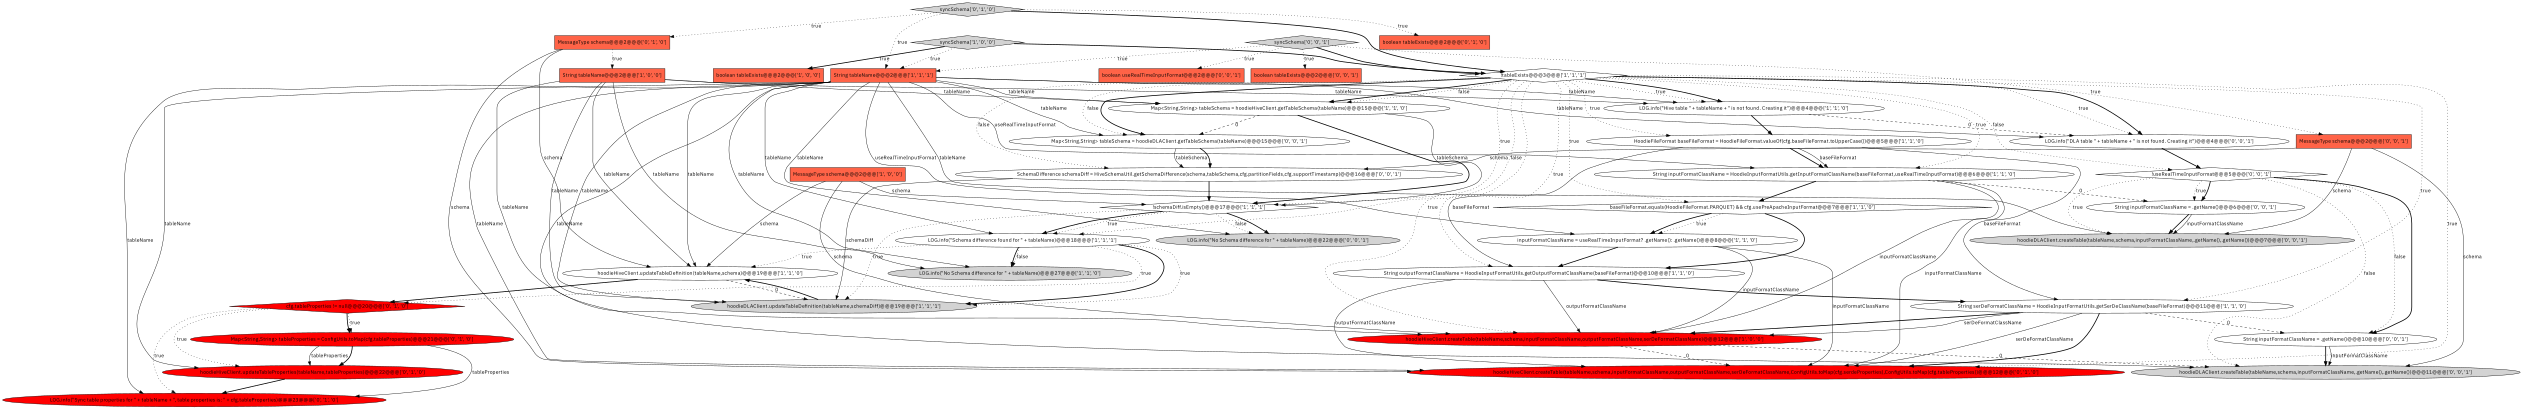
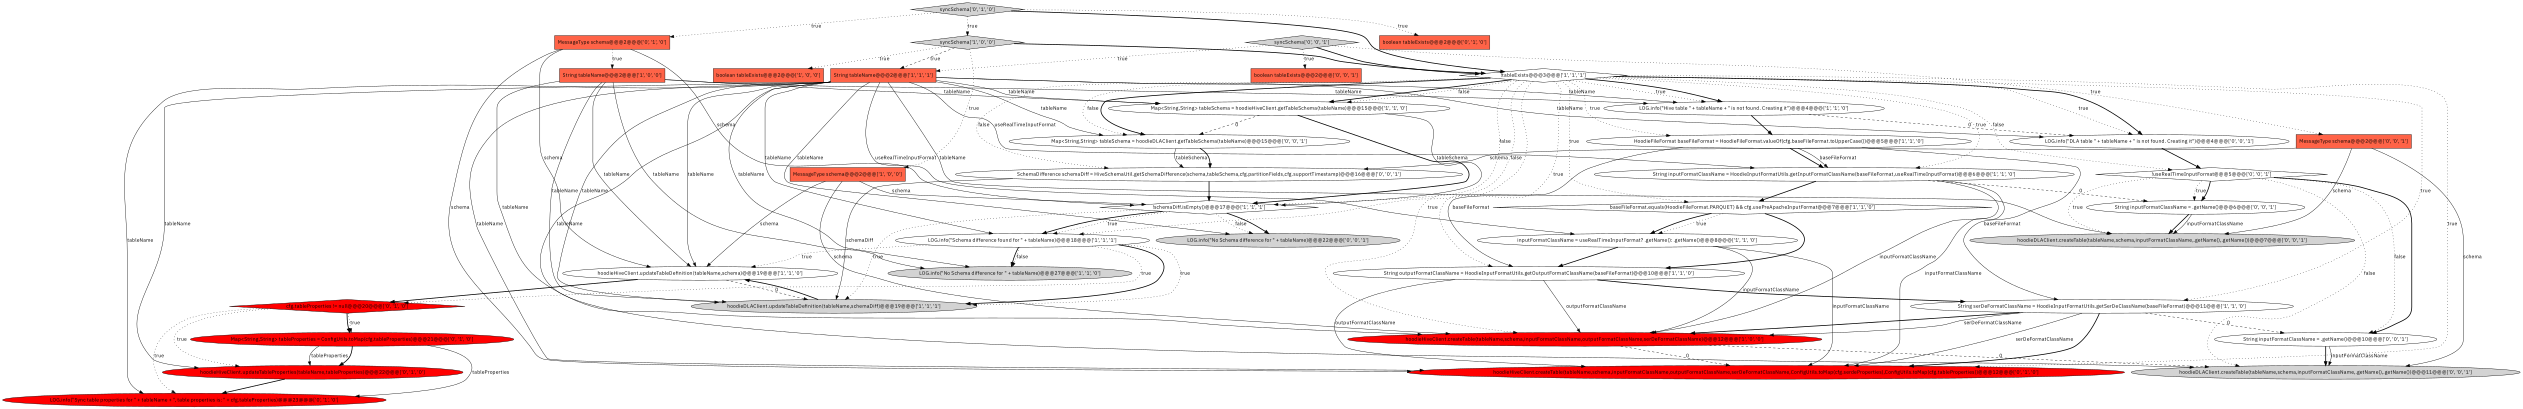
(905, 29) -> (968, 24)
(878, 57) -> (878, 57)
(929, 58) -> (929, 58)
(1172, 75) -> none
none -> (962, 121)
(1505, 141) -> (1505, 141)
none -> (861, 164)
